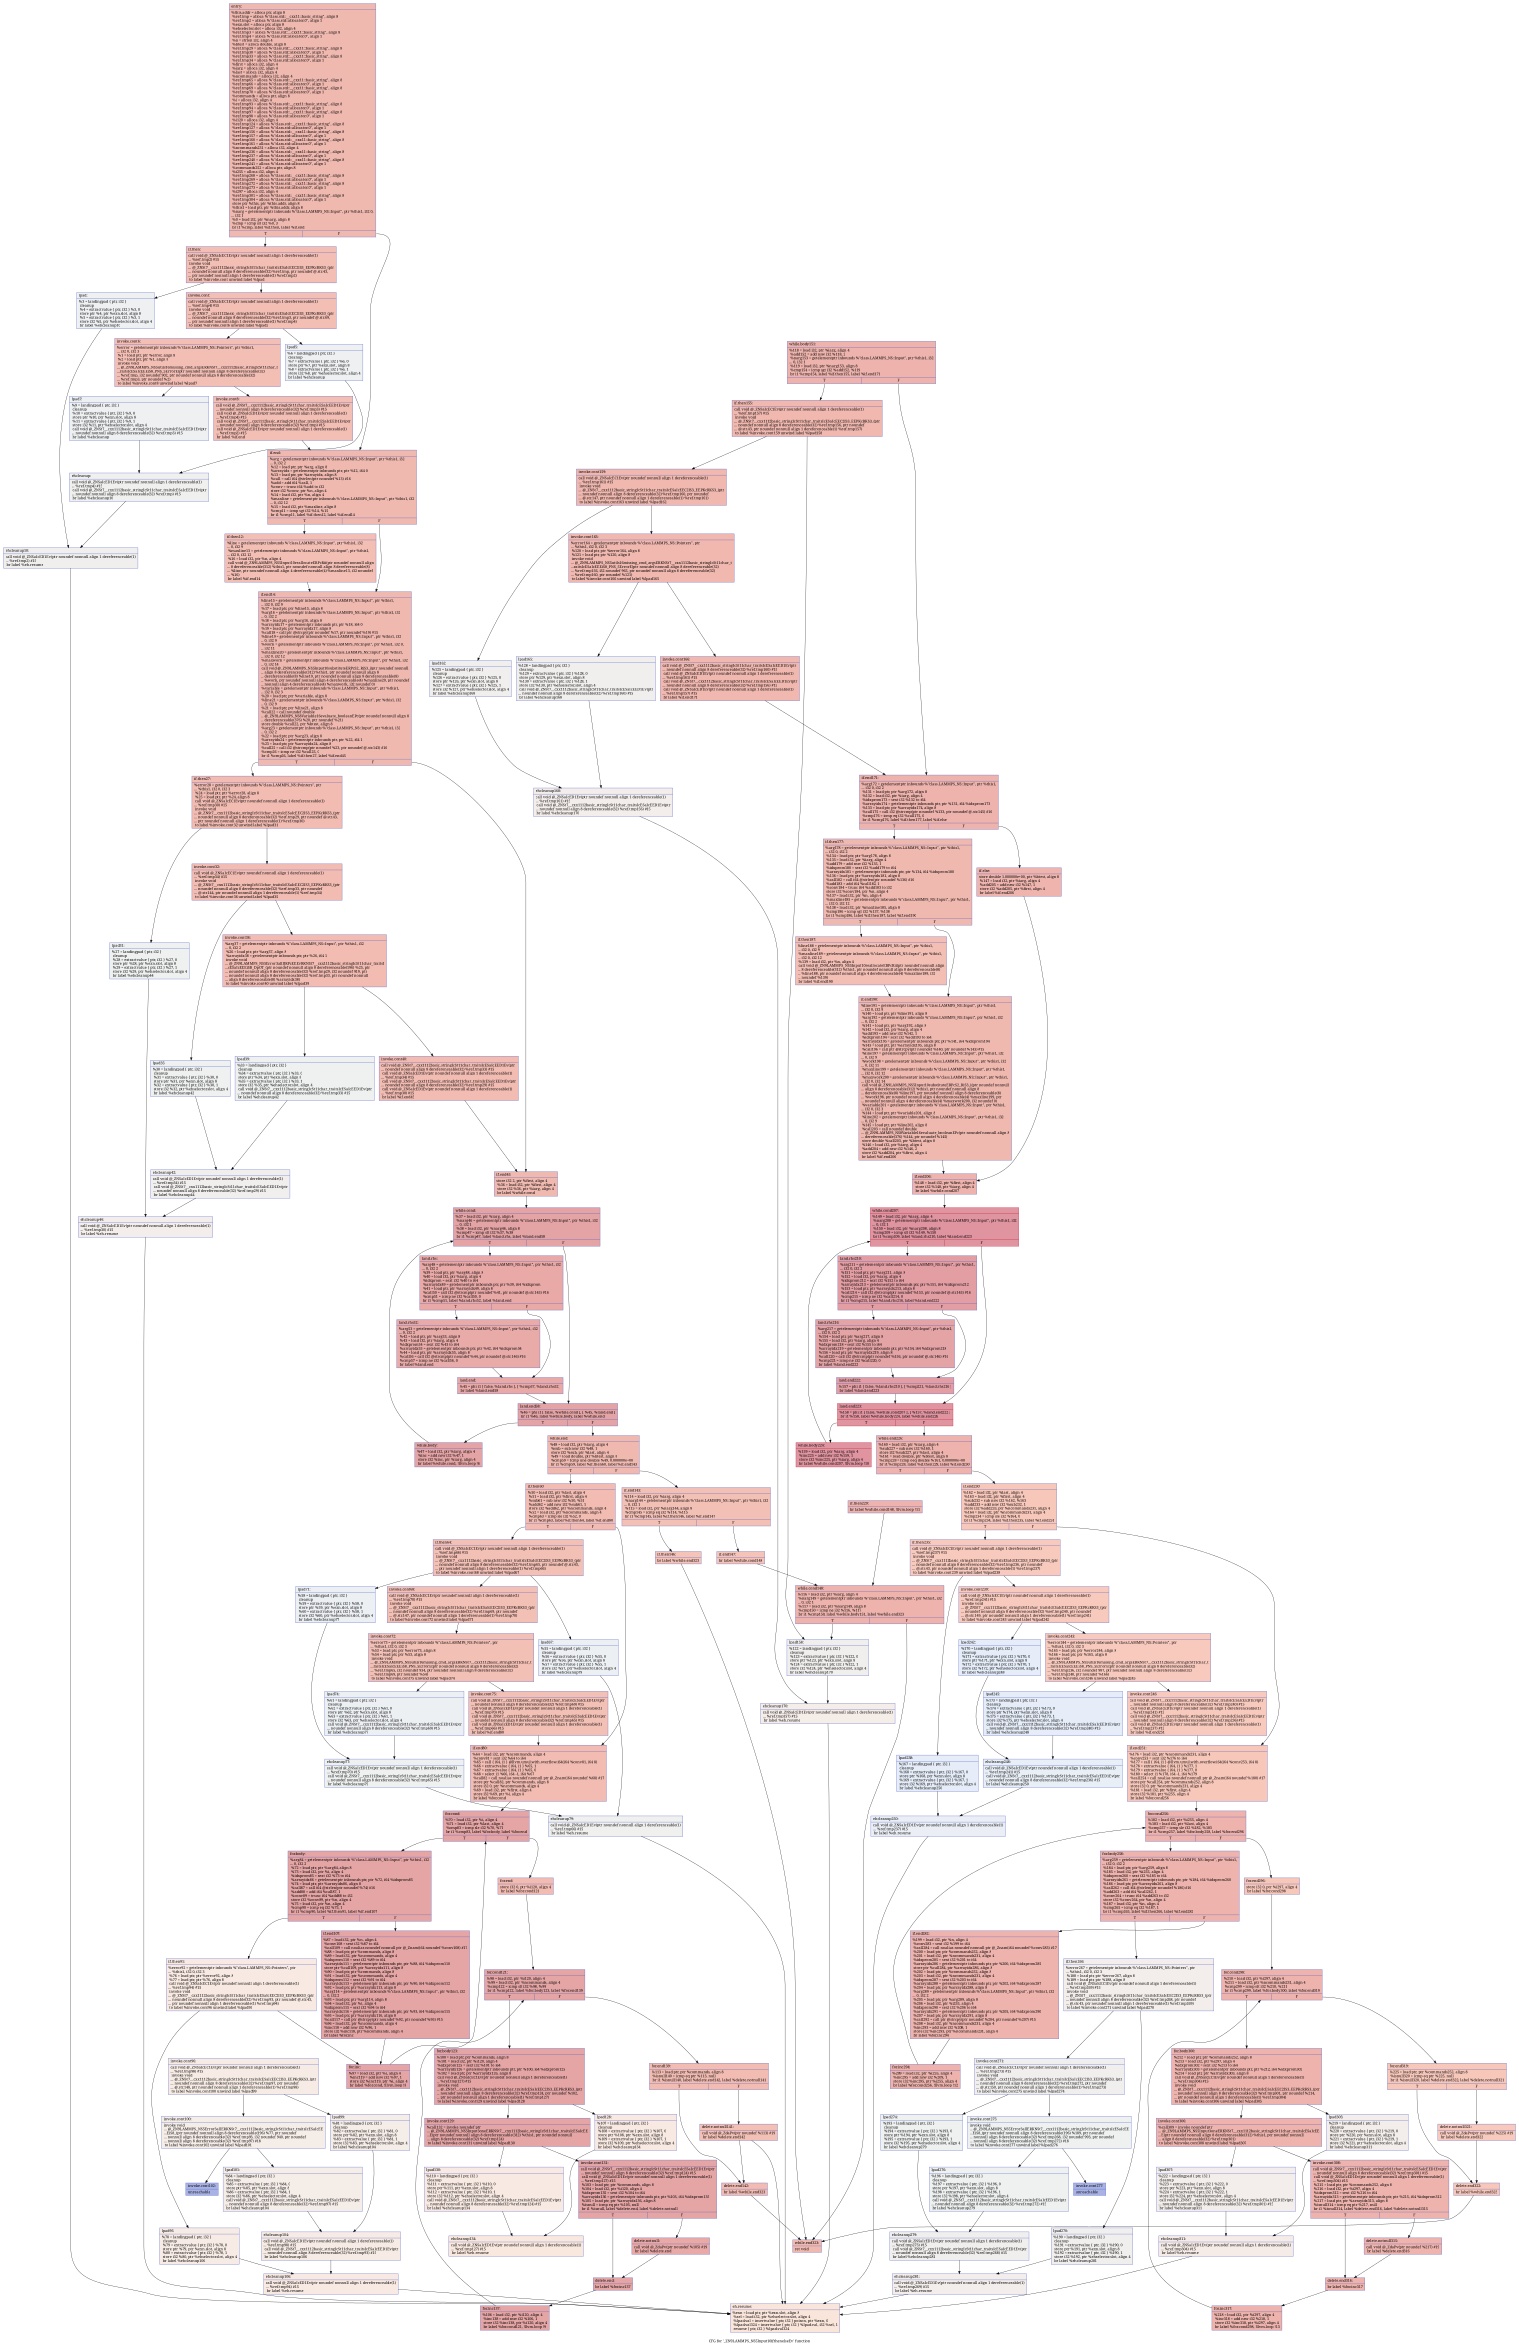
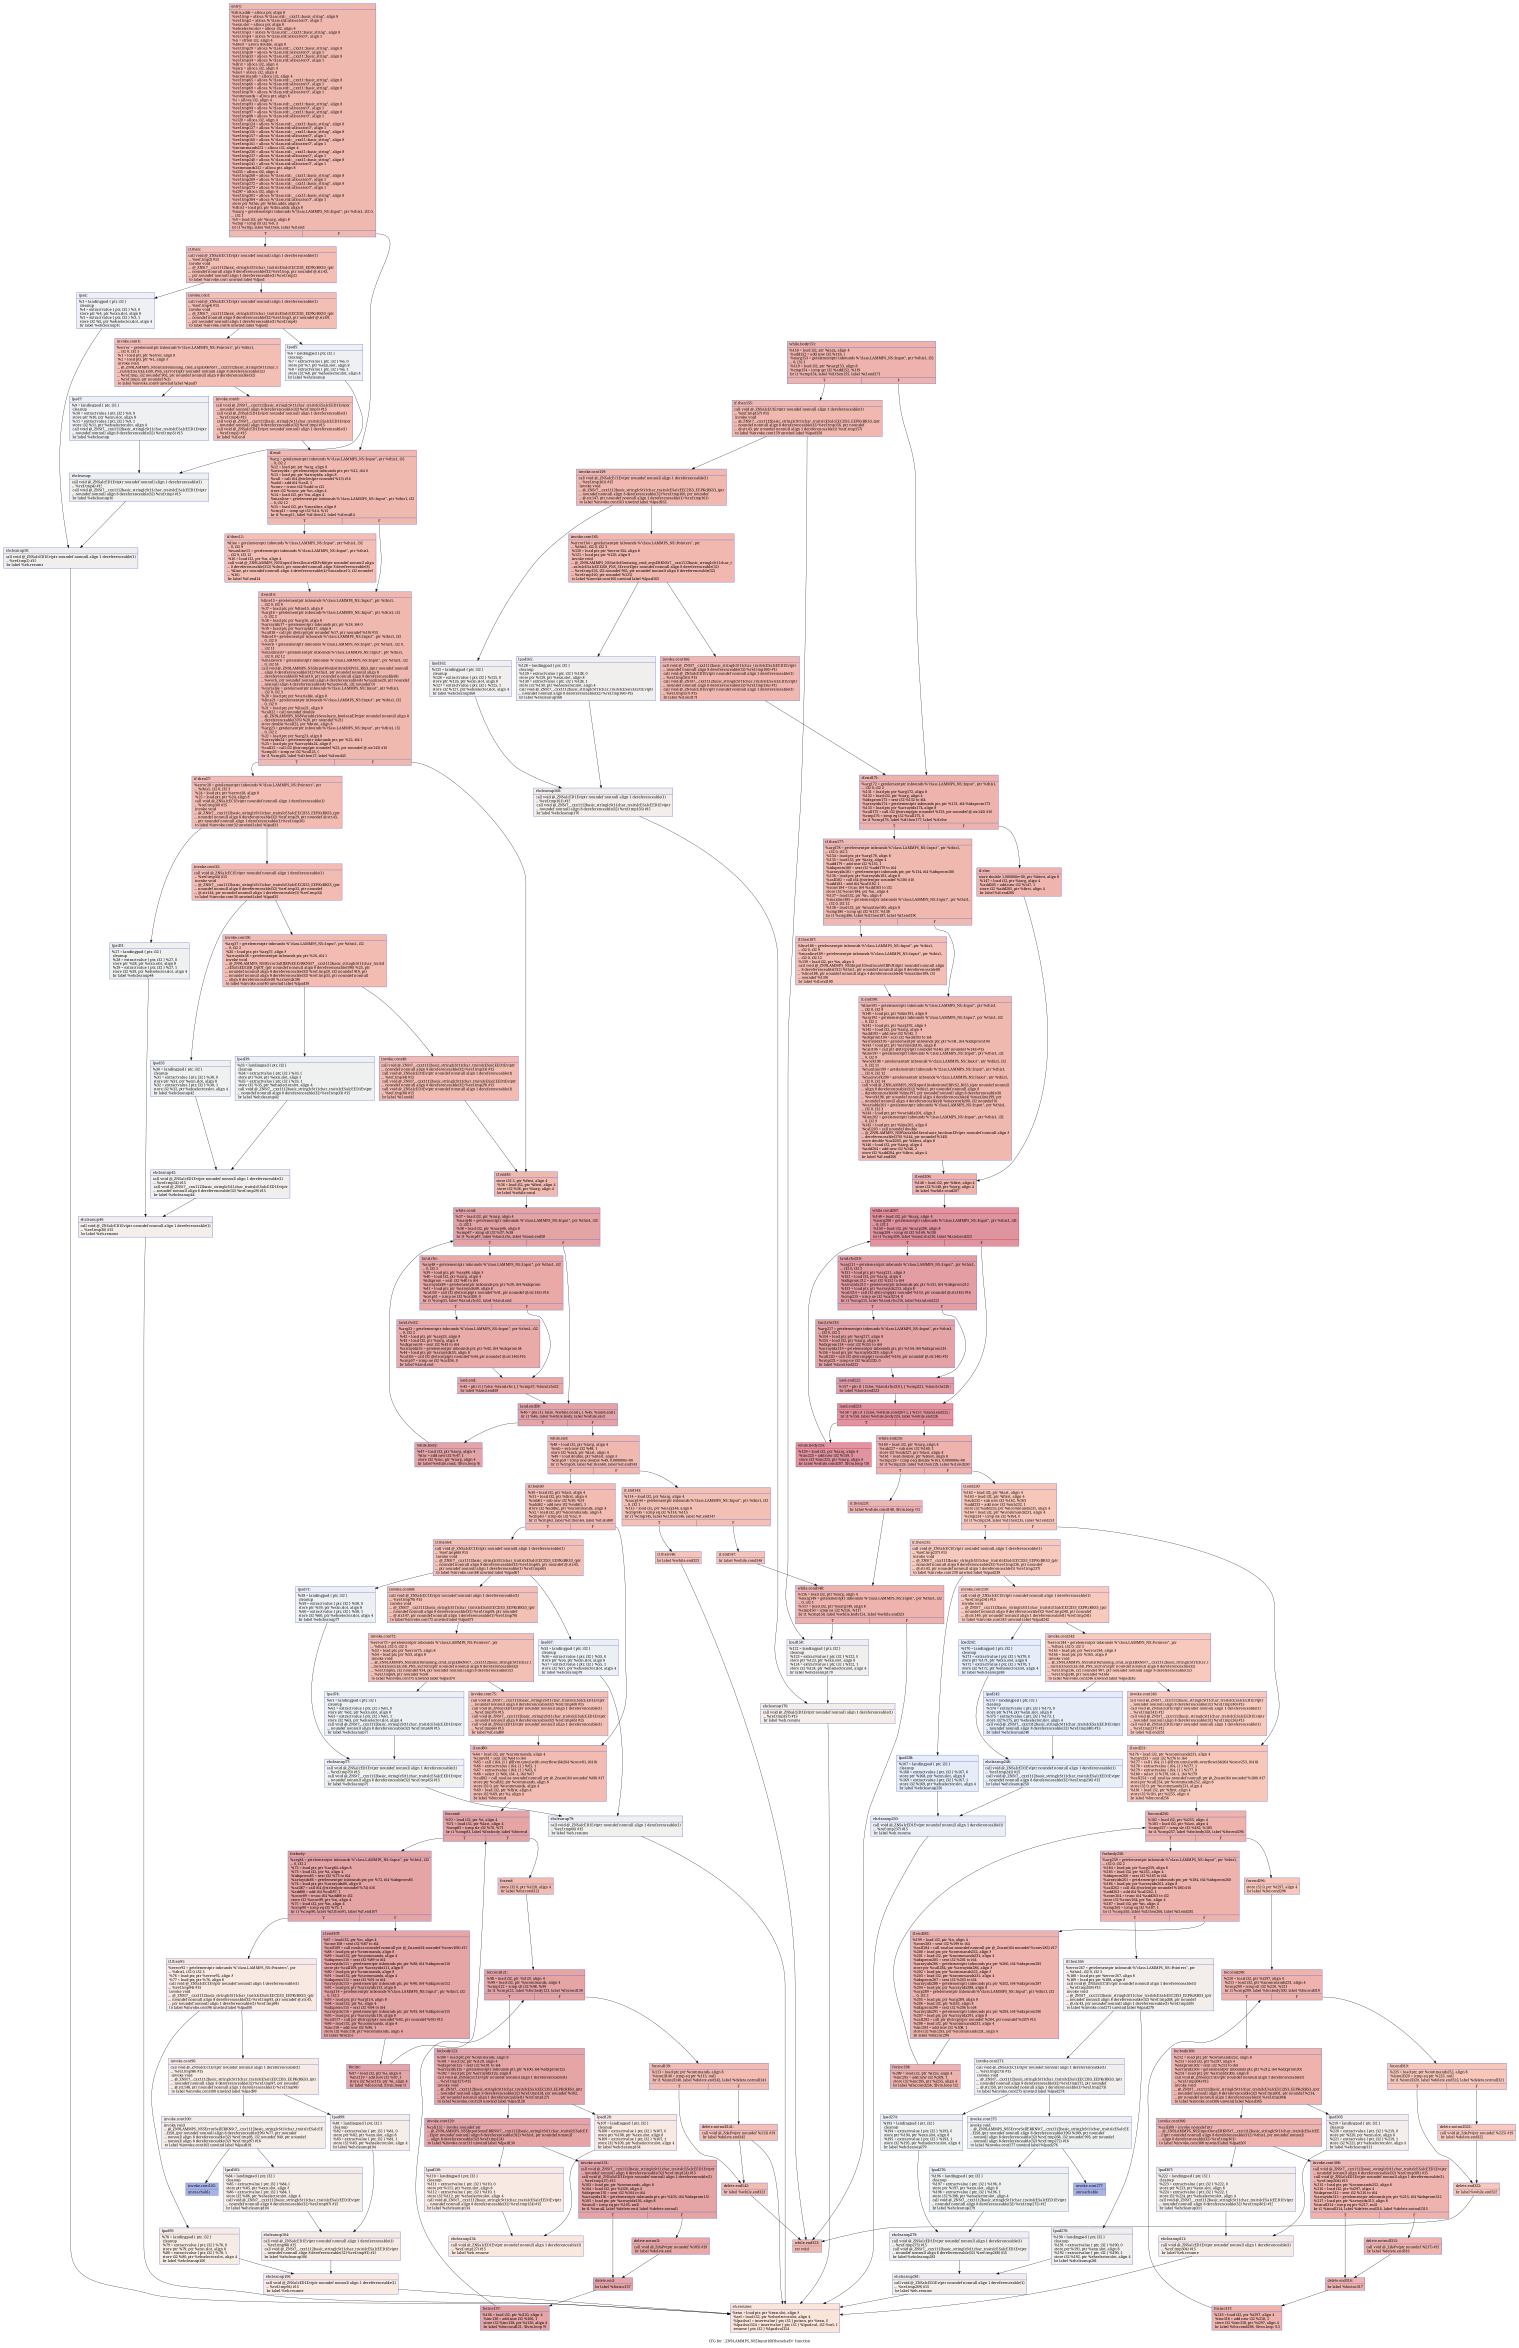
none -> (897, 1487)
(317, 2037) -> (242, 2033)
